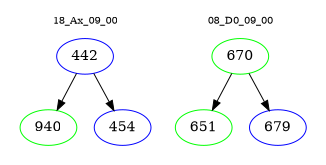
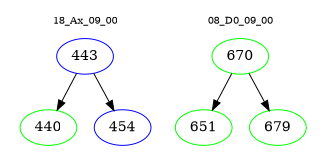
(85, 56) -> (85, 56)
(48, 128) -> (48, 128)
(278, 128) -> (278, 128)
